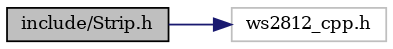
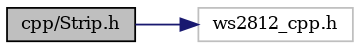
(88, 25) -> (71, 25)
